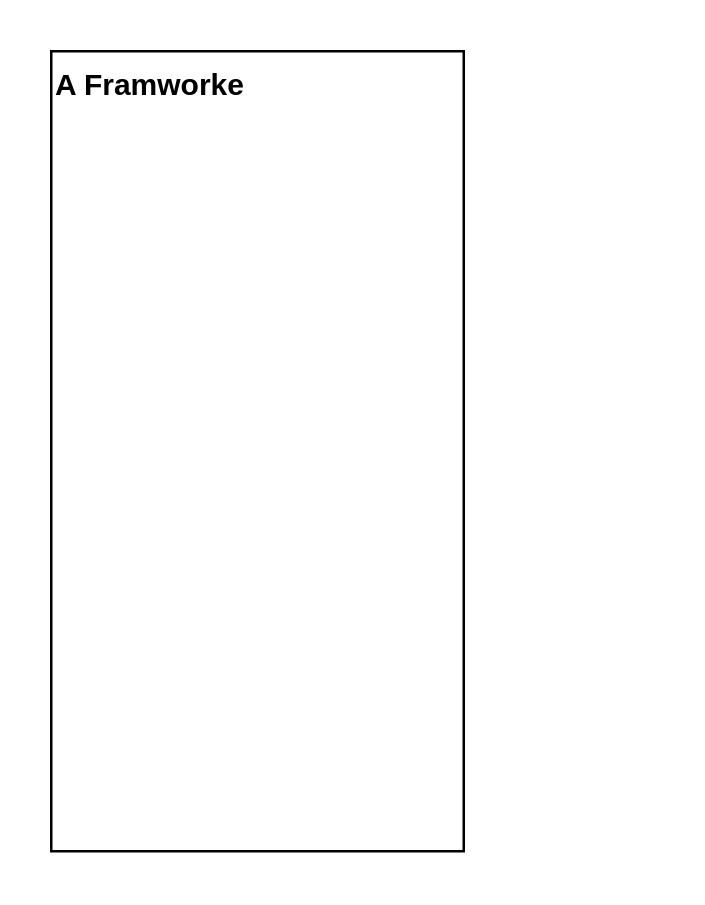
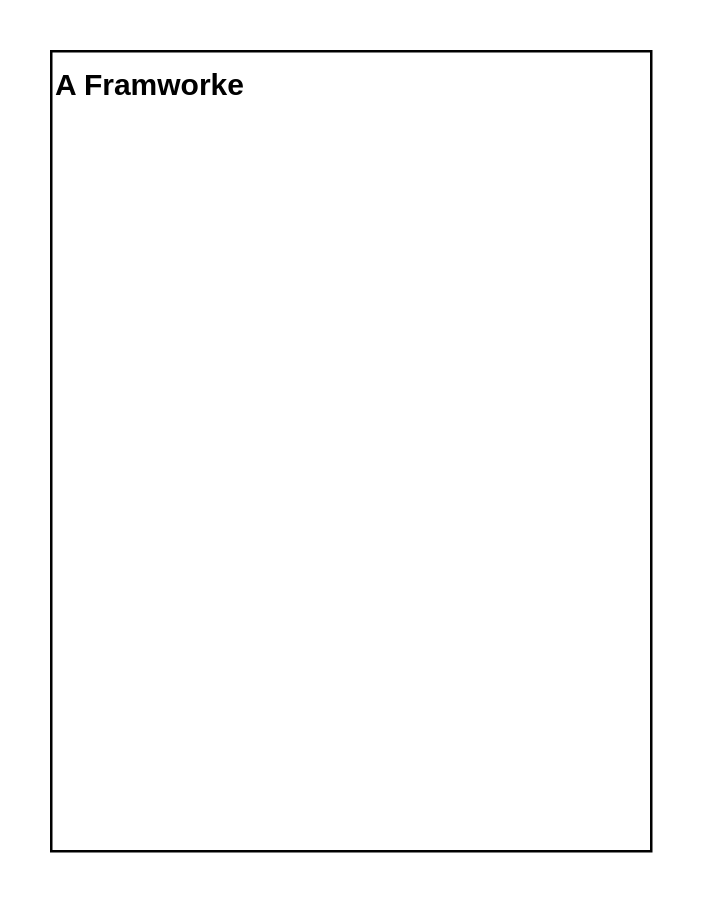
(258, 451) -> (351, 451)
